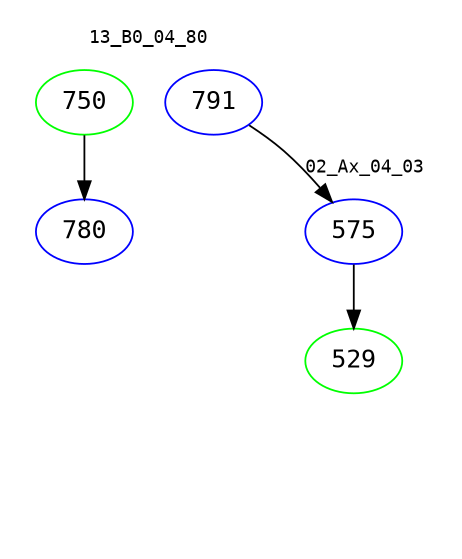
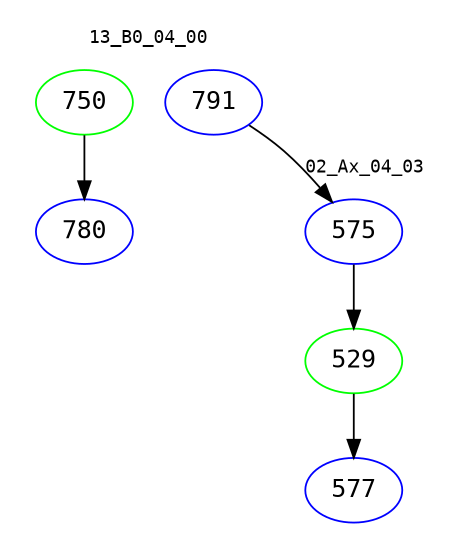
(149, 39) -> (149, 39)
none -> (354, 490)
